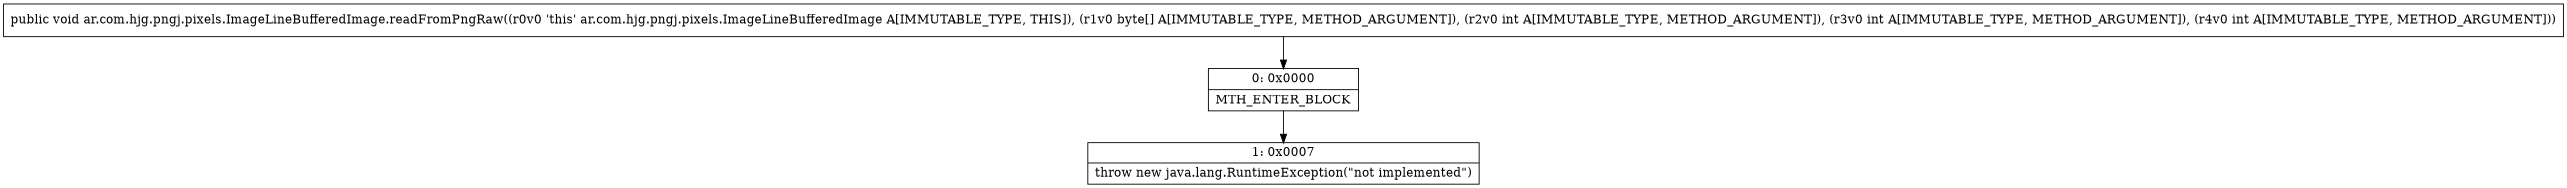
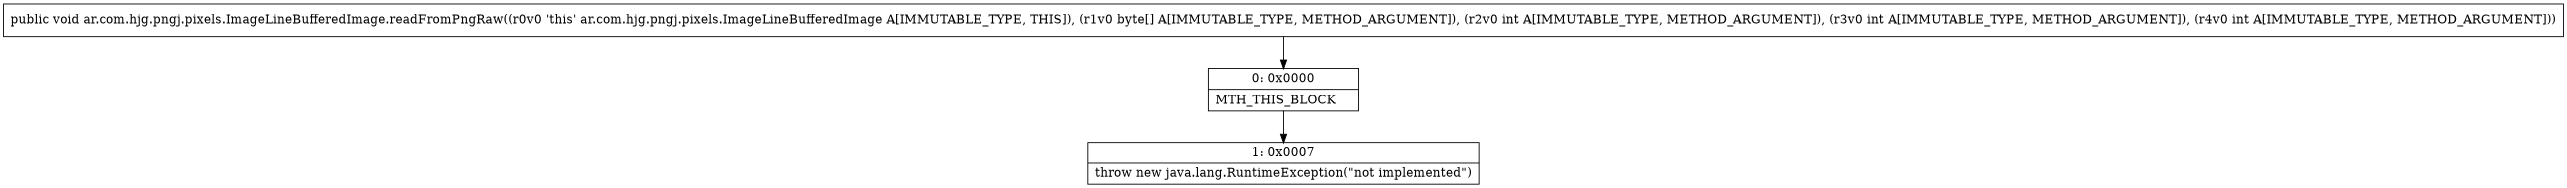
(1283, 100) -> (1276, 100)
